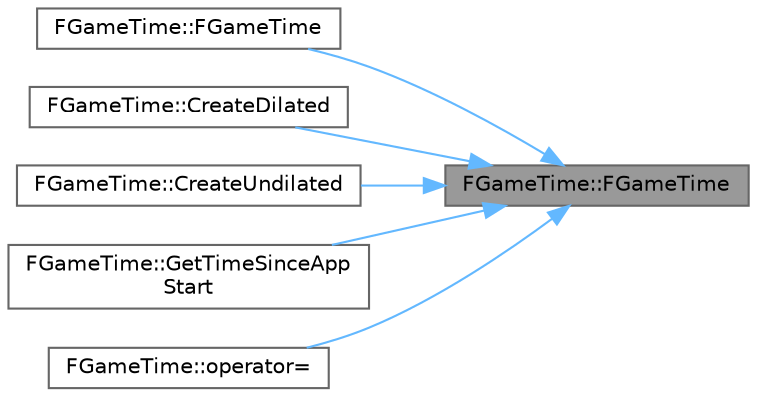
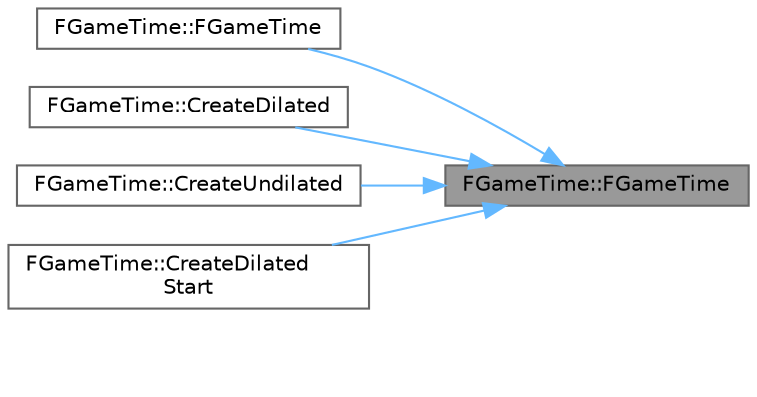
(189, 277) -> (189, 277)
(189, 368) -> none
